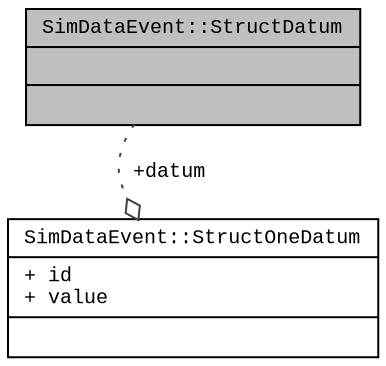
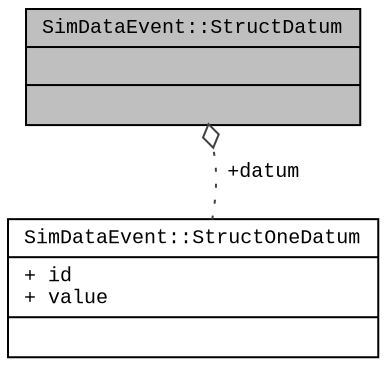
(119, 160) -> (216, 184)
